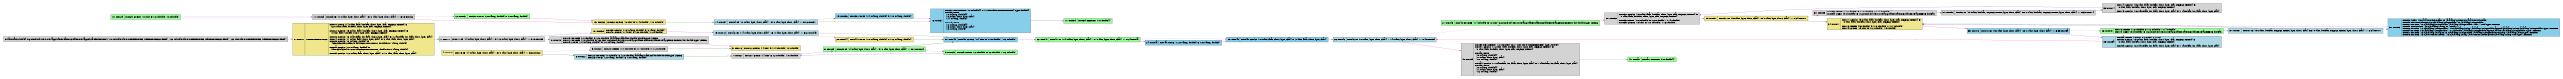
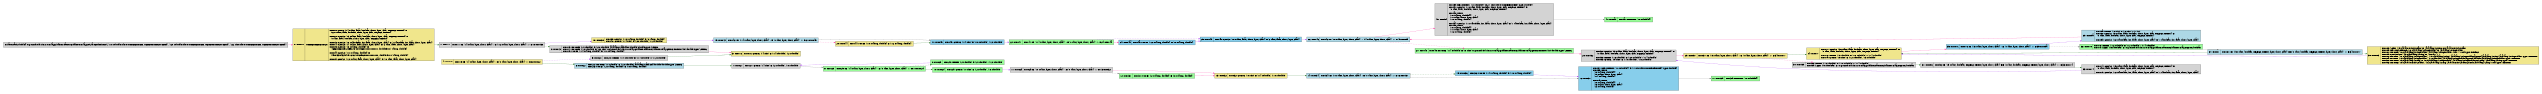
(2474, 28) -> (2453, 55)
(927, 44) -> (928, 69)
